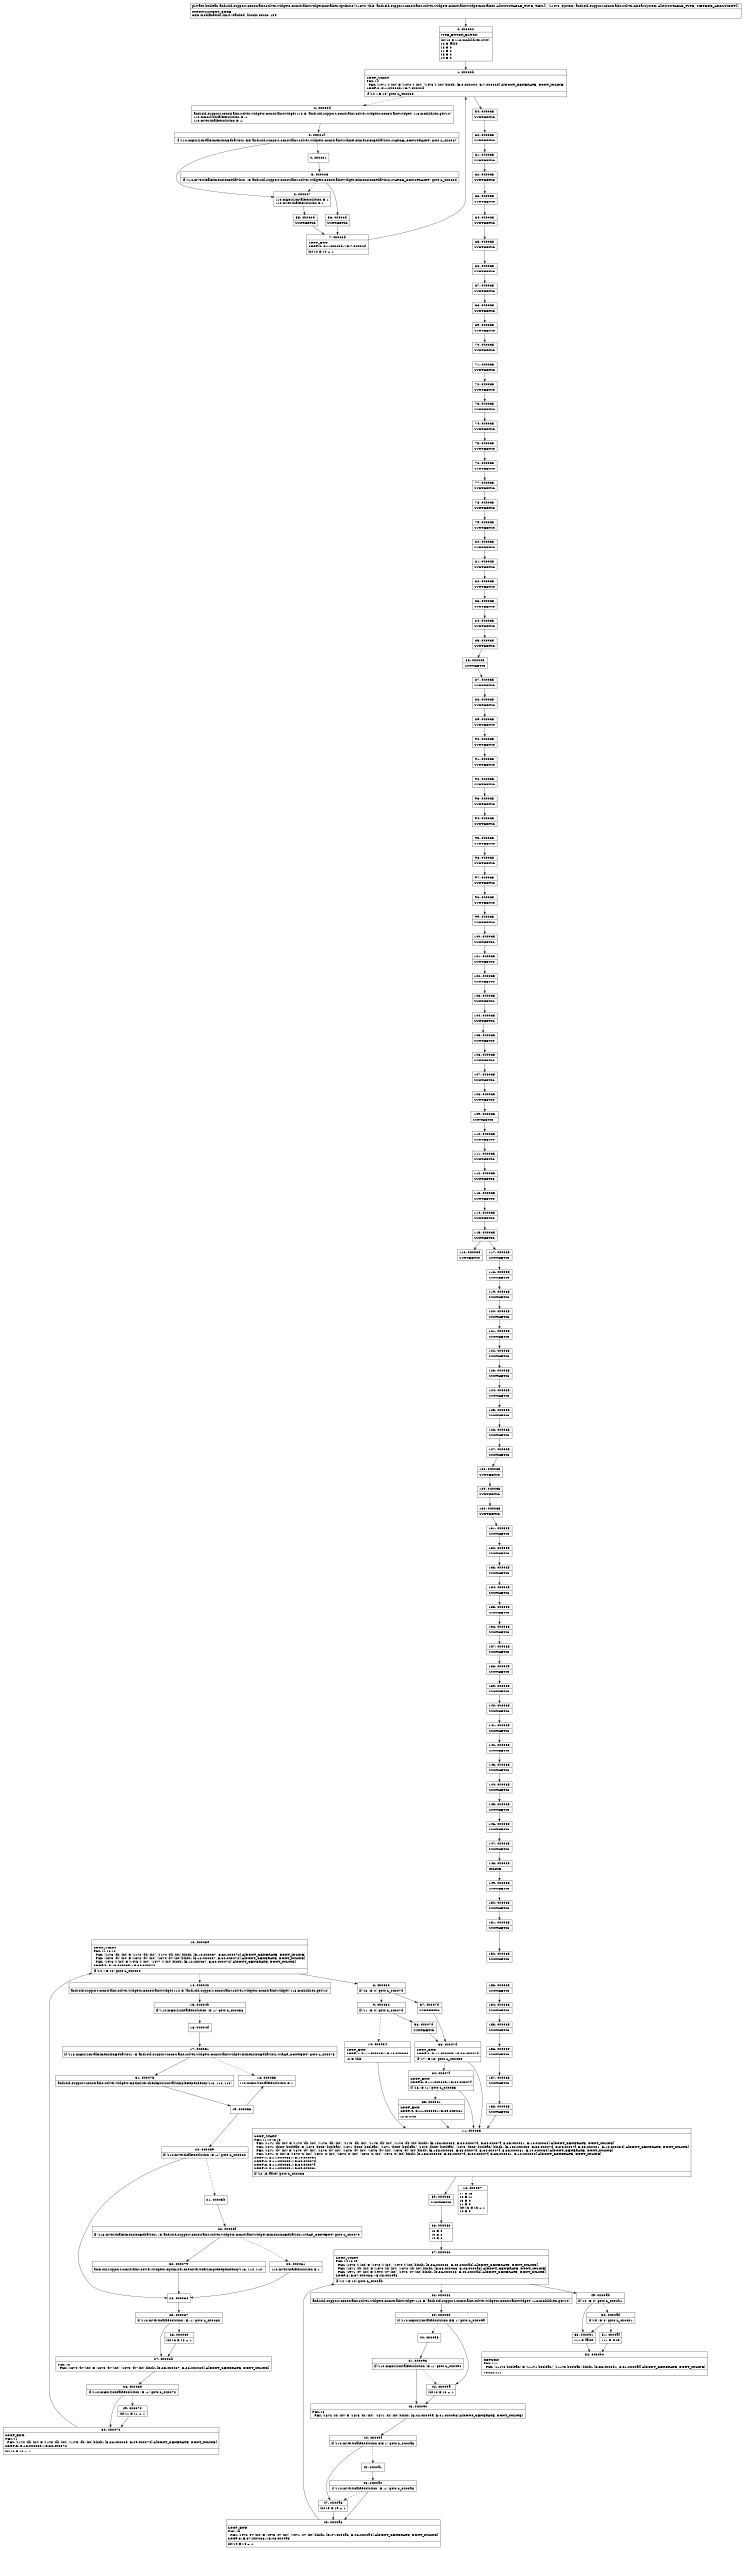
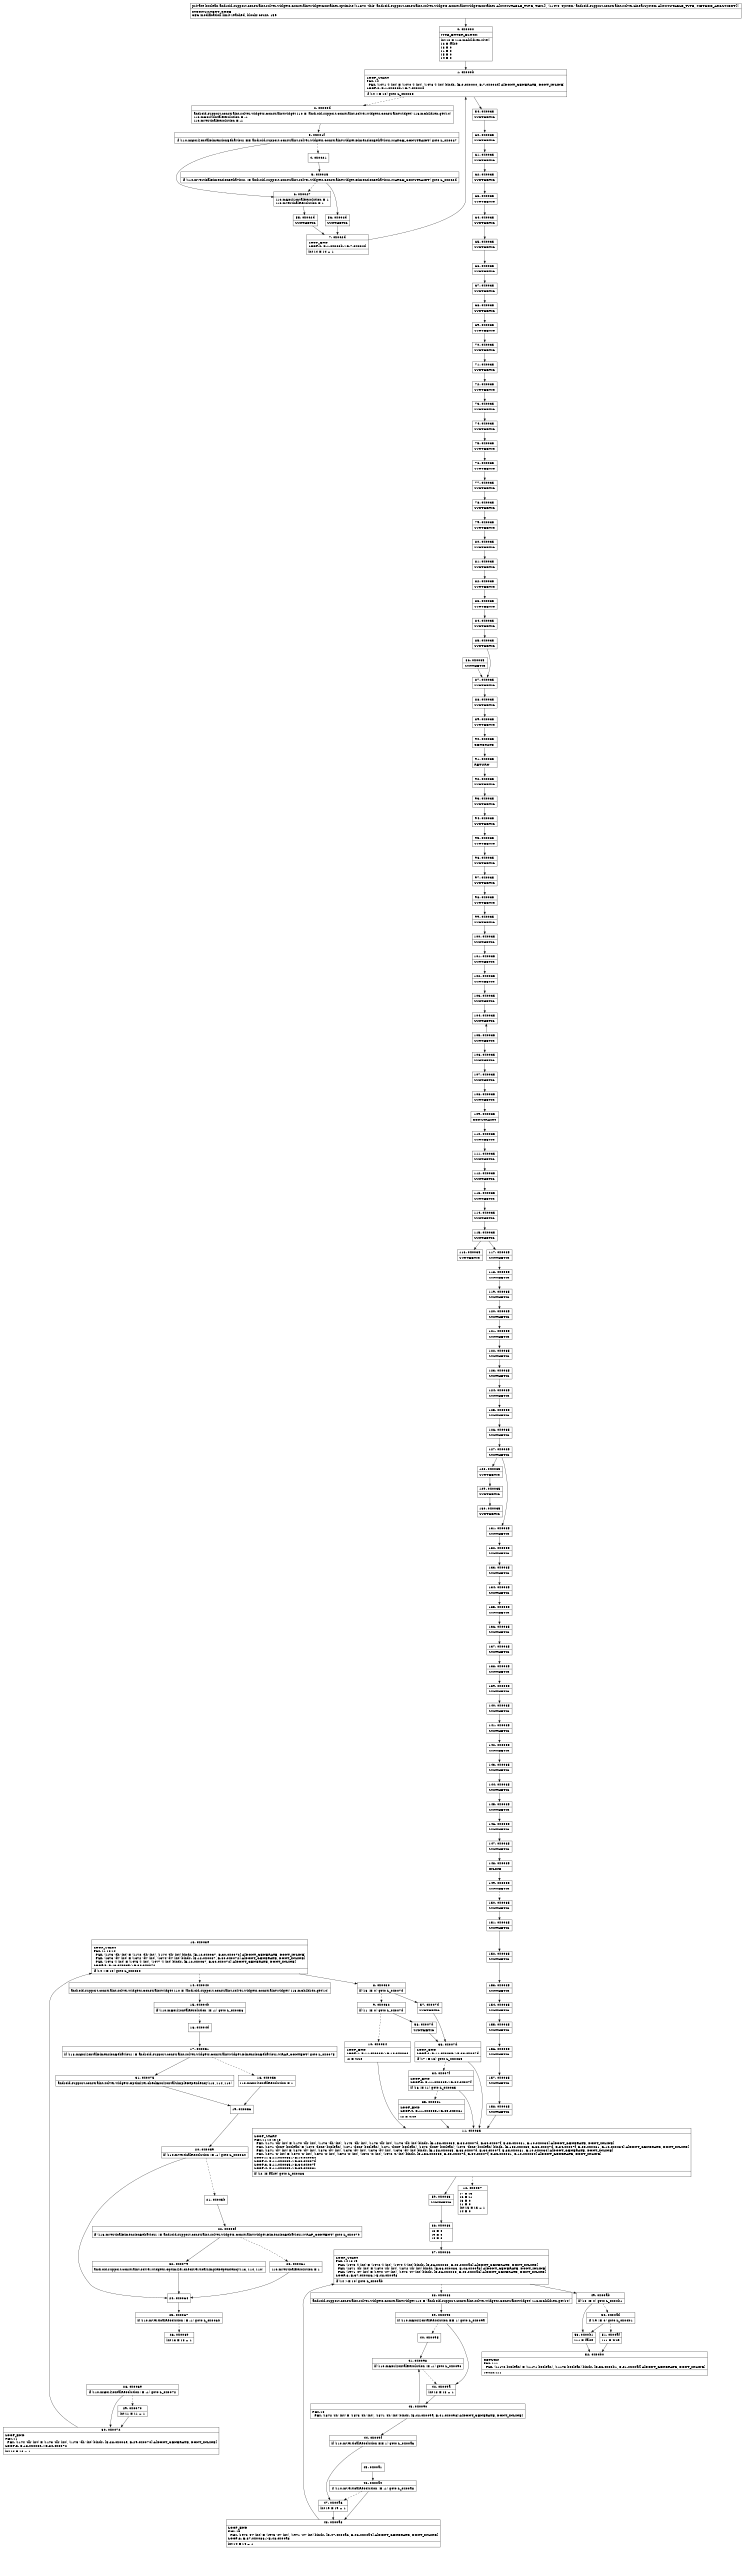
none -> (485, 356)
(481, 652) -> (490, 662)
(485, 745) -> (484, 745)
(485, 765) -> (482, 765)
none -> (485, 771)
none -> (485, 830)
(483, 1027) -> (486, 1029)
(483, 1120) -> (485, 1120)
(494, 1520) -> (508, 1491)
none -> (499, 1971)
(354, 2059) -> (354, 2059)
(254, 2097) -> (253, 2095)
(164, 2364) -> none
(416, 2385) -> (419, 2388)
(373, 2453) -> none
